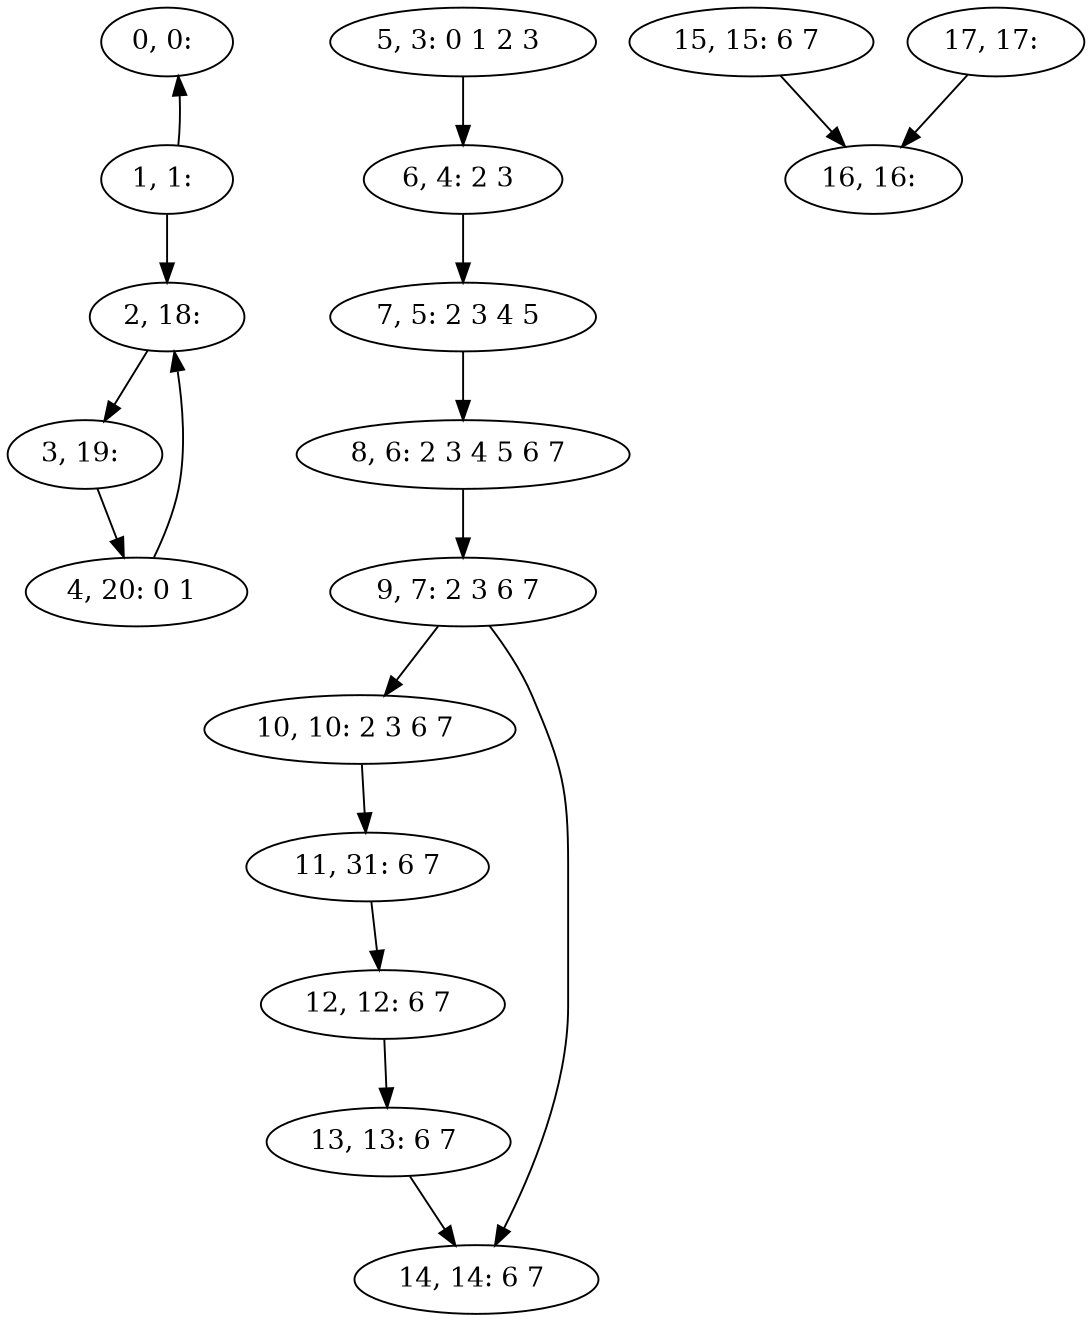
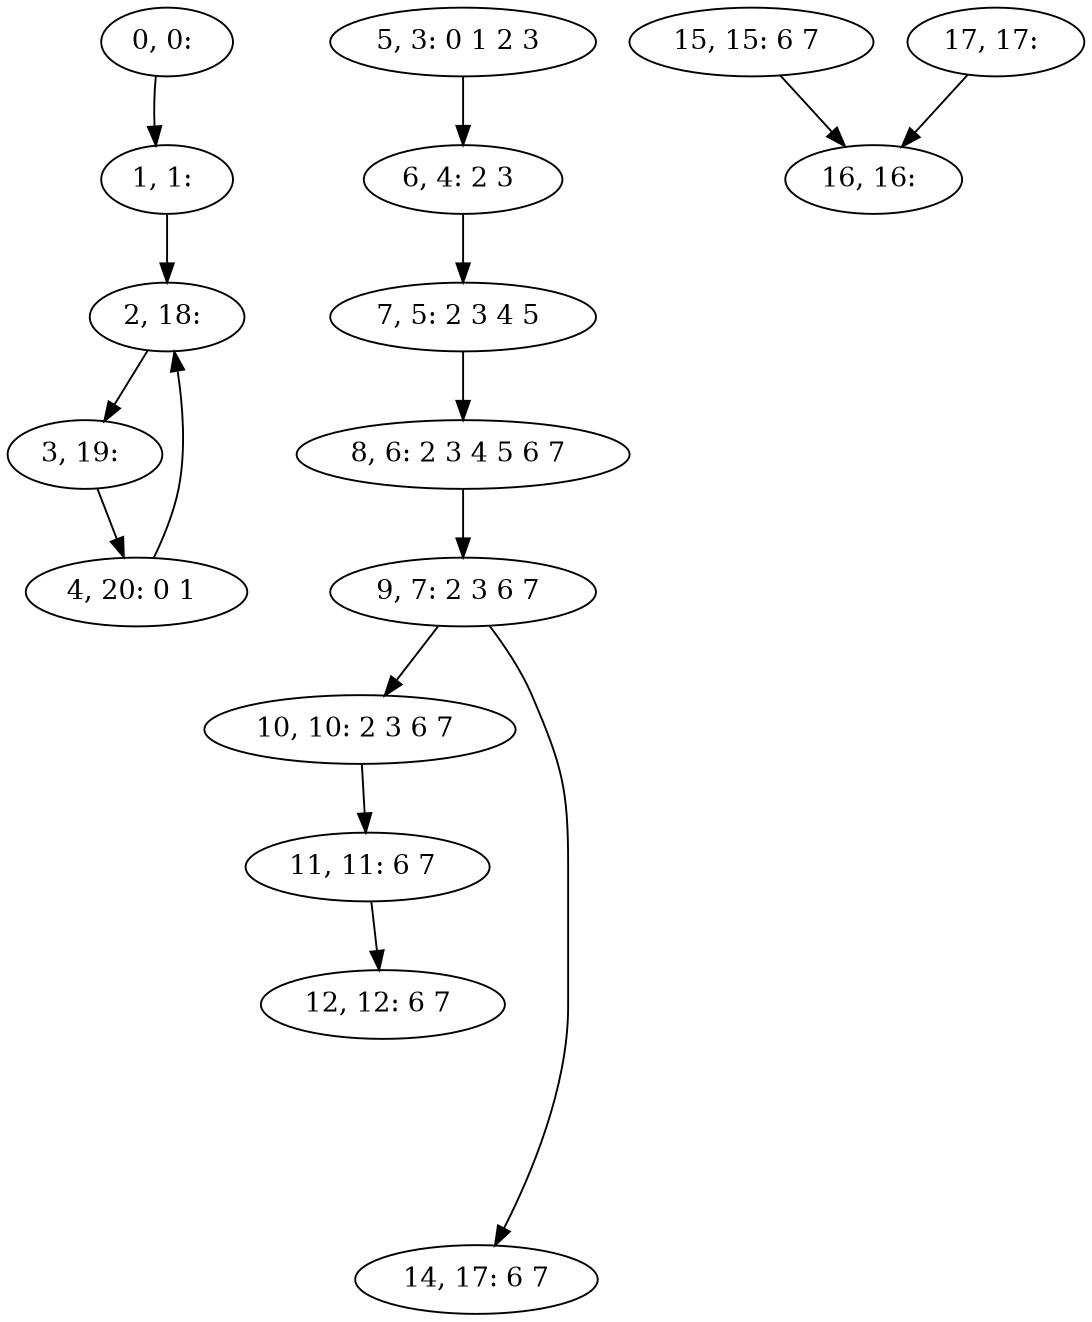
(180, 121) -> (154, 101)
(368, 867) -> (368, 867)
(389, 1142) -> none
(476, 1280) -> (476, 1280)
